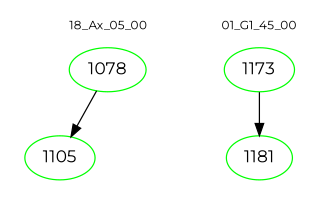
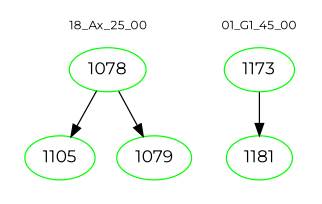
(108, 26) -> (108, 26)
none -> (154, 158)
